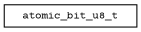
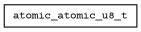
(71, 16) -> (71, 16)
